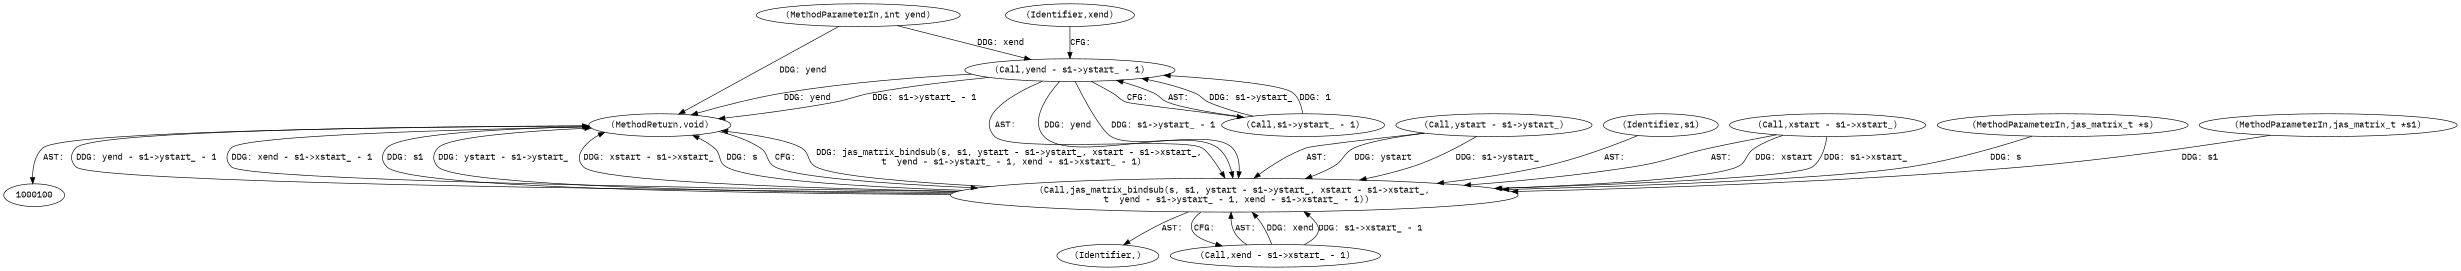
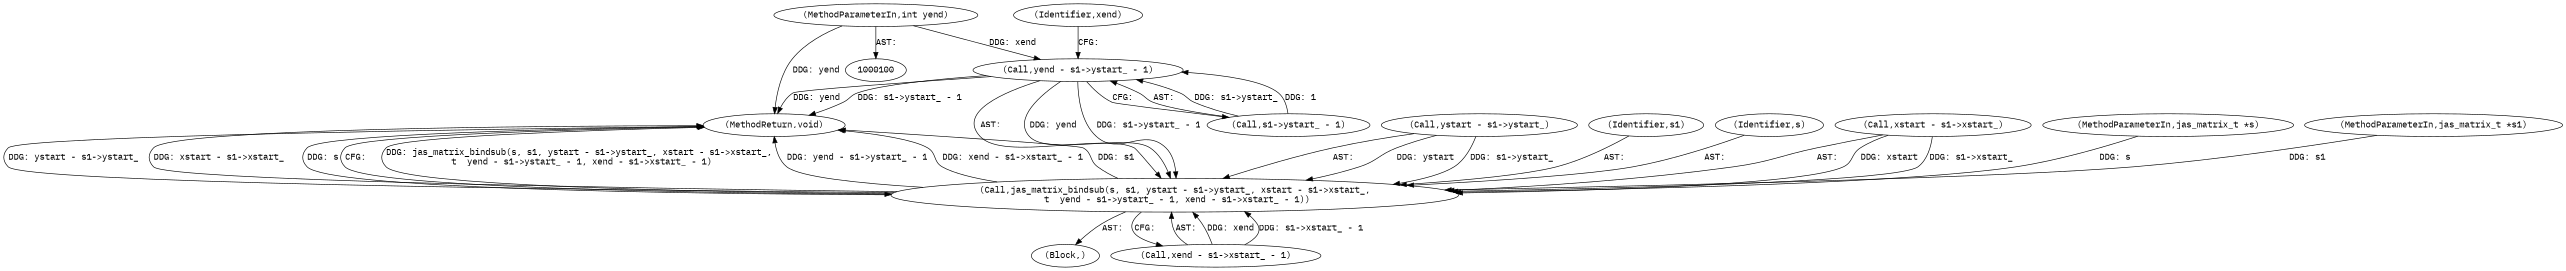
none -> (1769, 125)
(299, 130) -> (876, 39)
(1108, 256) -> (1065, 256)
